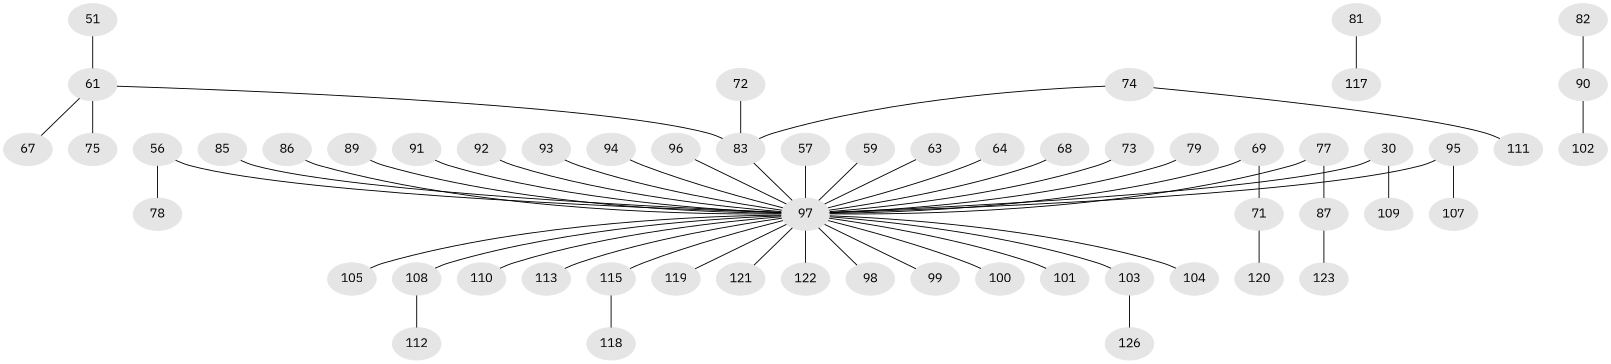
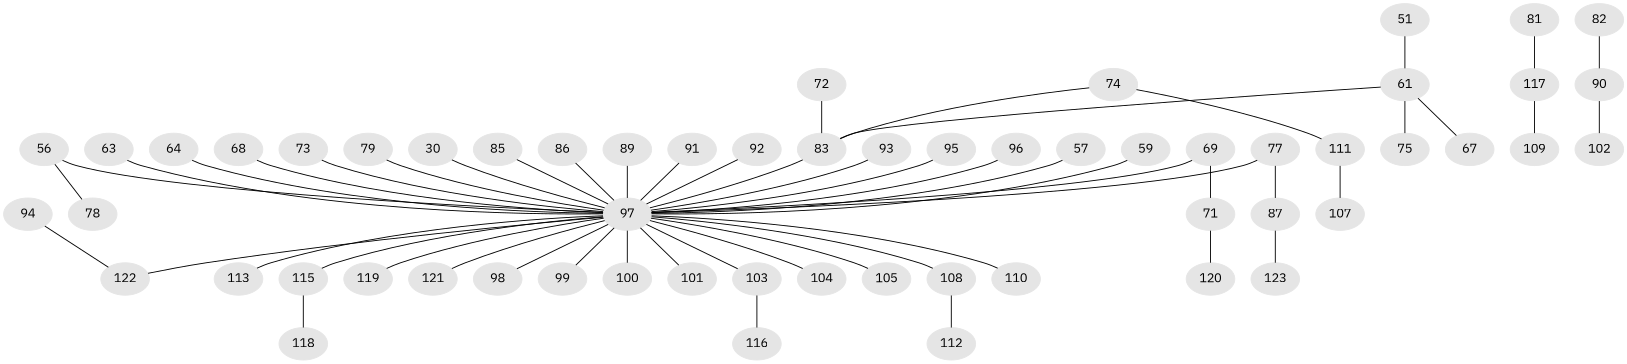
(1389, 182) -> (1534, 117)
(1453, 182) -> (1340, 182)
(706, 186) -> (77, 247)
(1130, 344) -> (757, 344)
